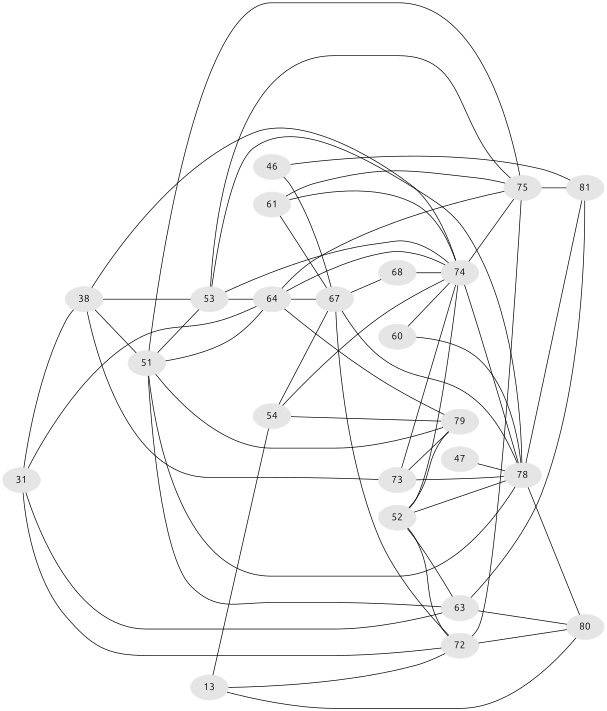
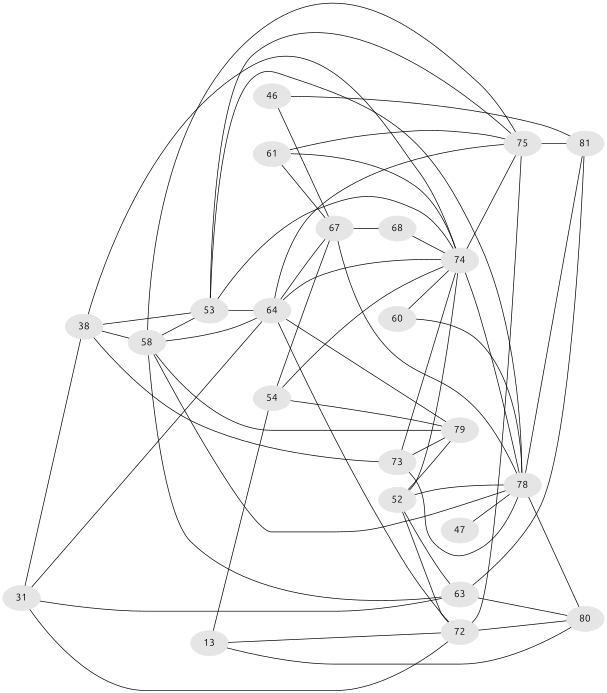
(147, 363) -> (147, 343)
(362, 485) -> (355, 477)
